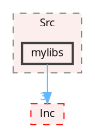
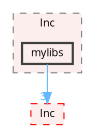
(47, 24) -> (47, 24)
